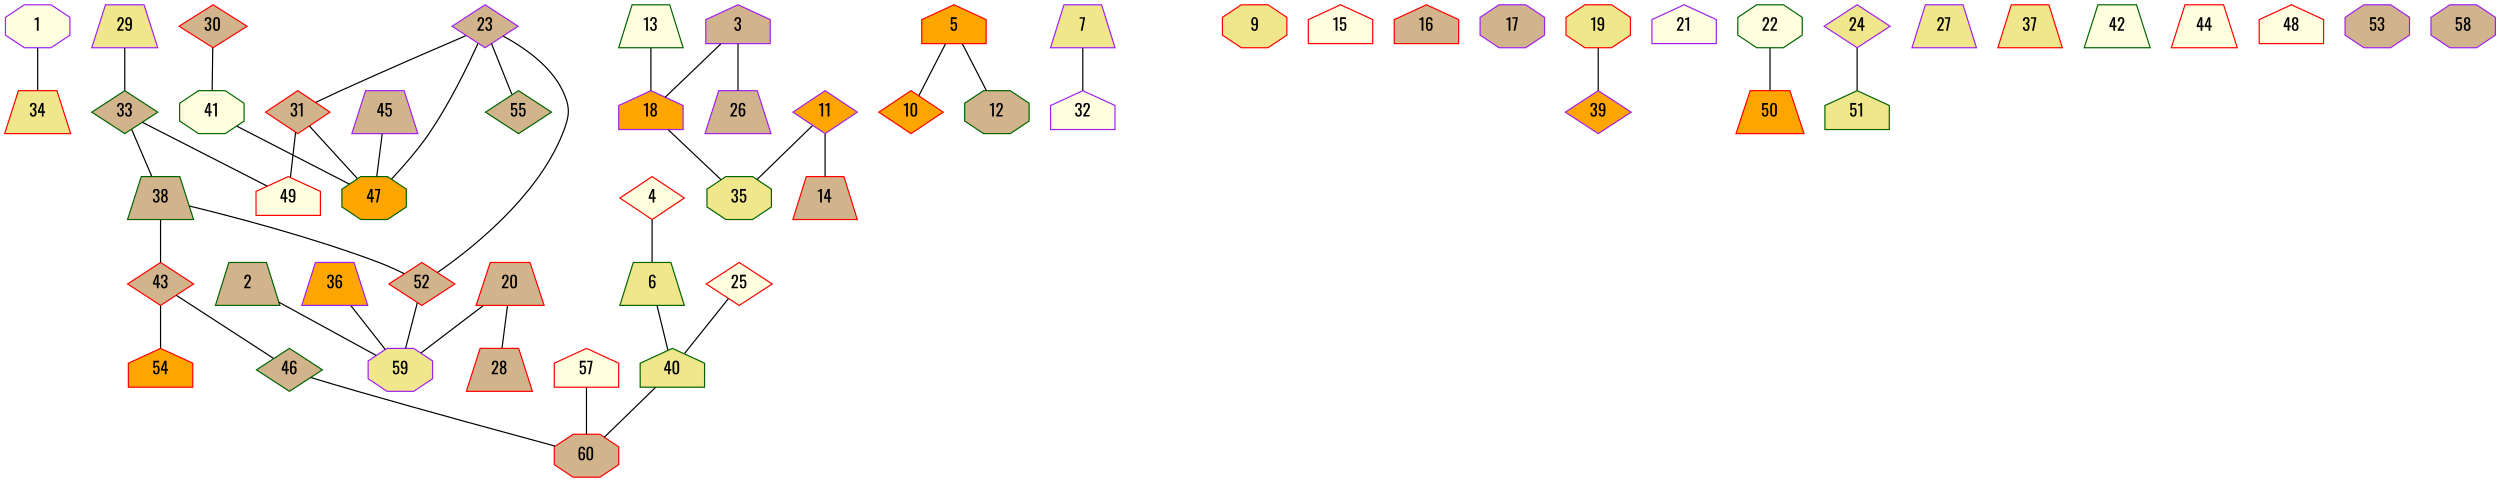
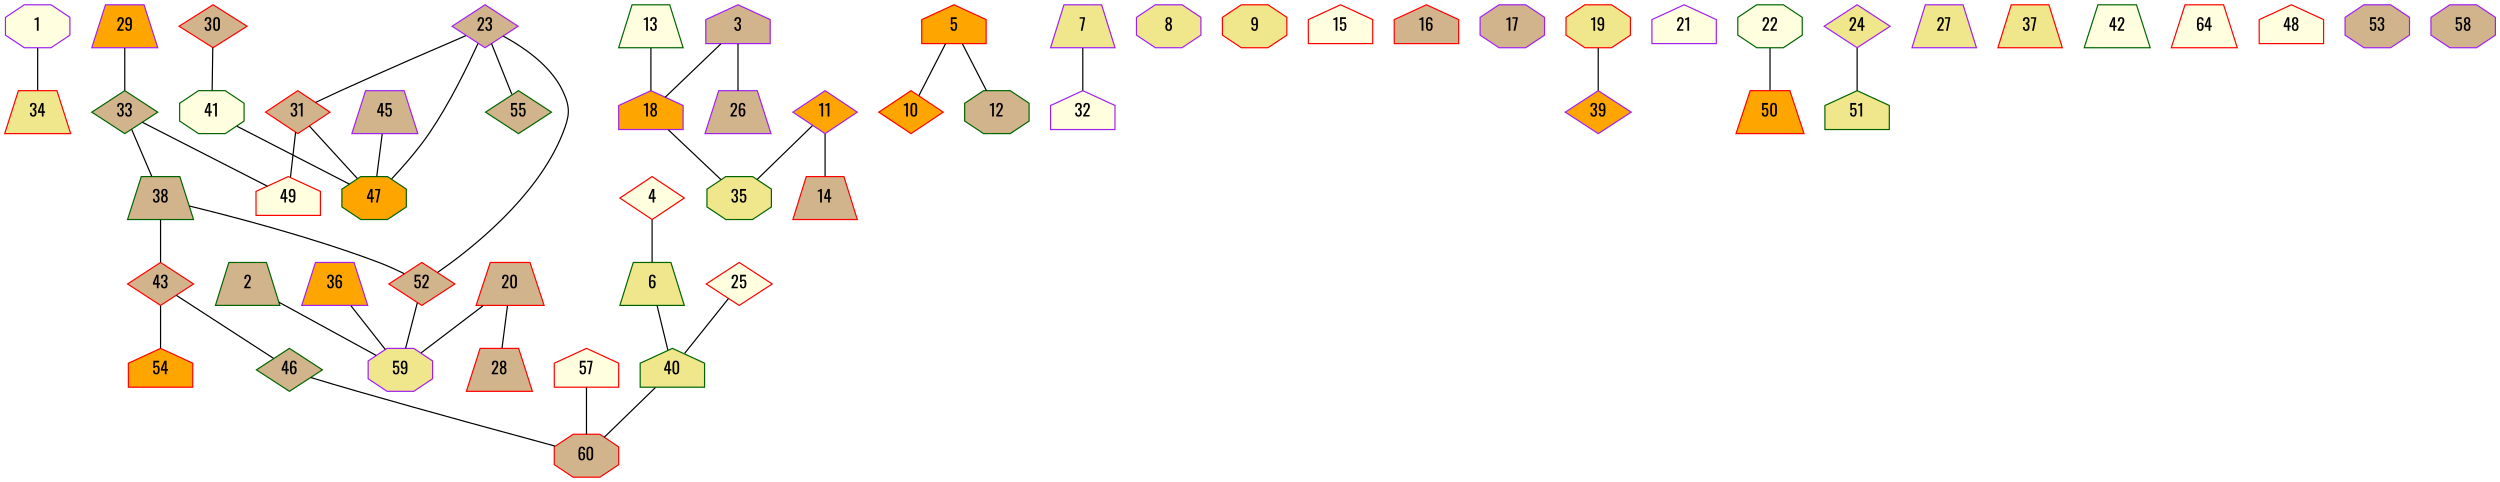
(125, 26) -> (125, 26)
none -> (1169, 26)
(2204, 26) -> (2204, 26)
